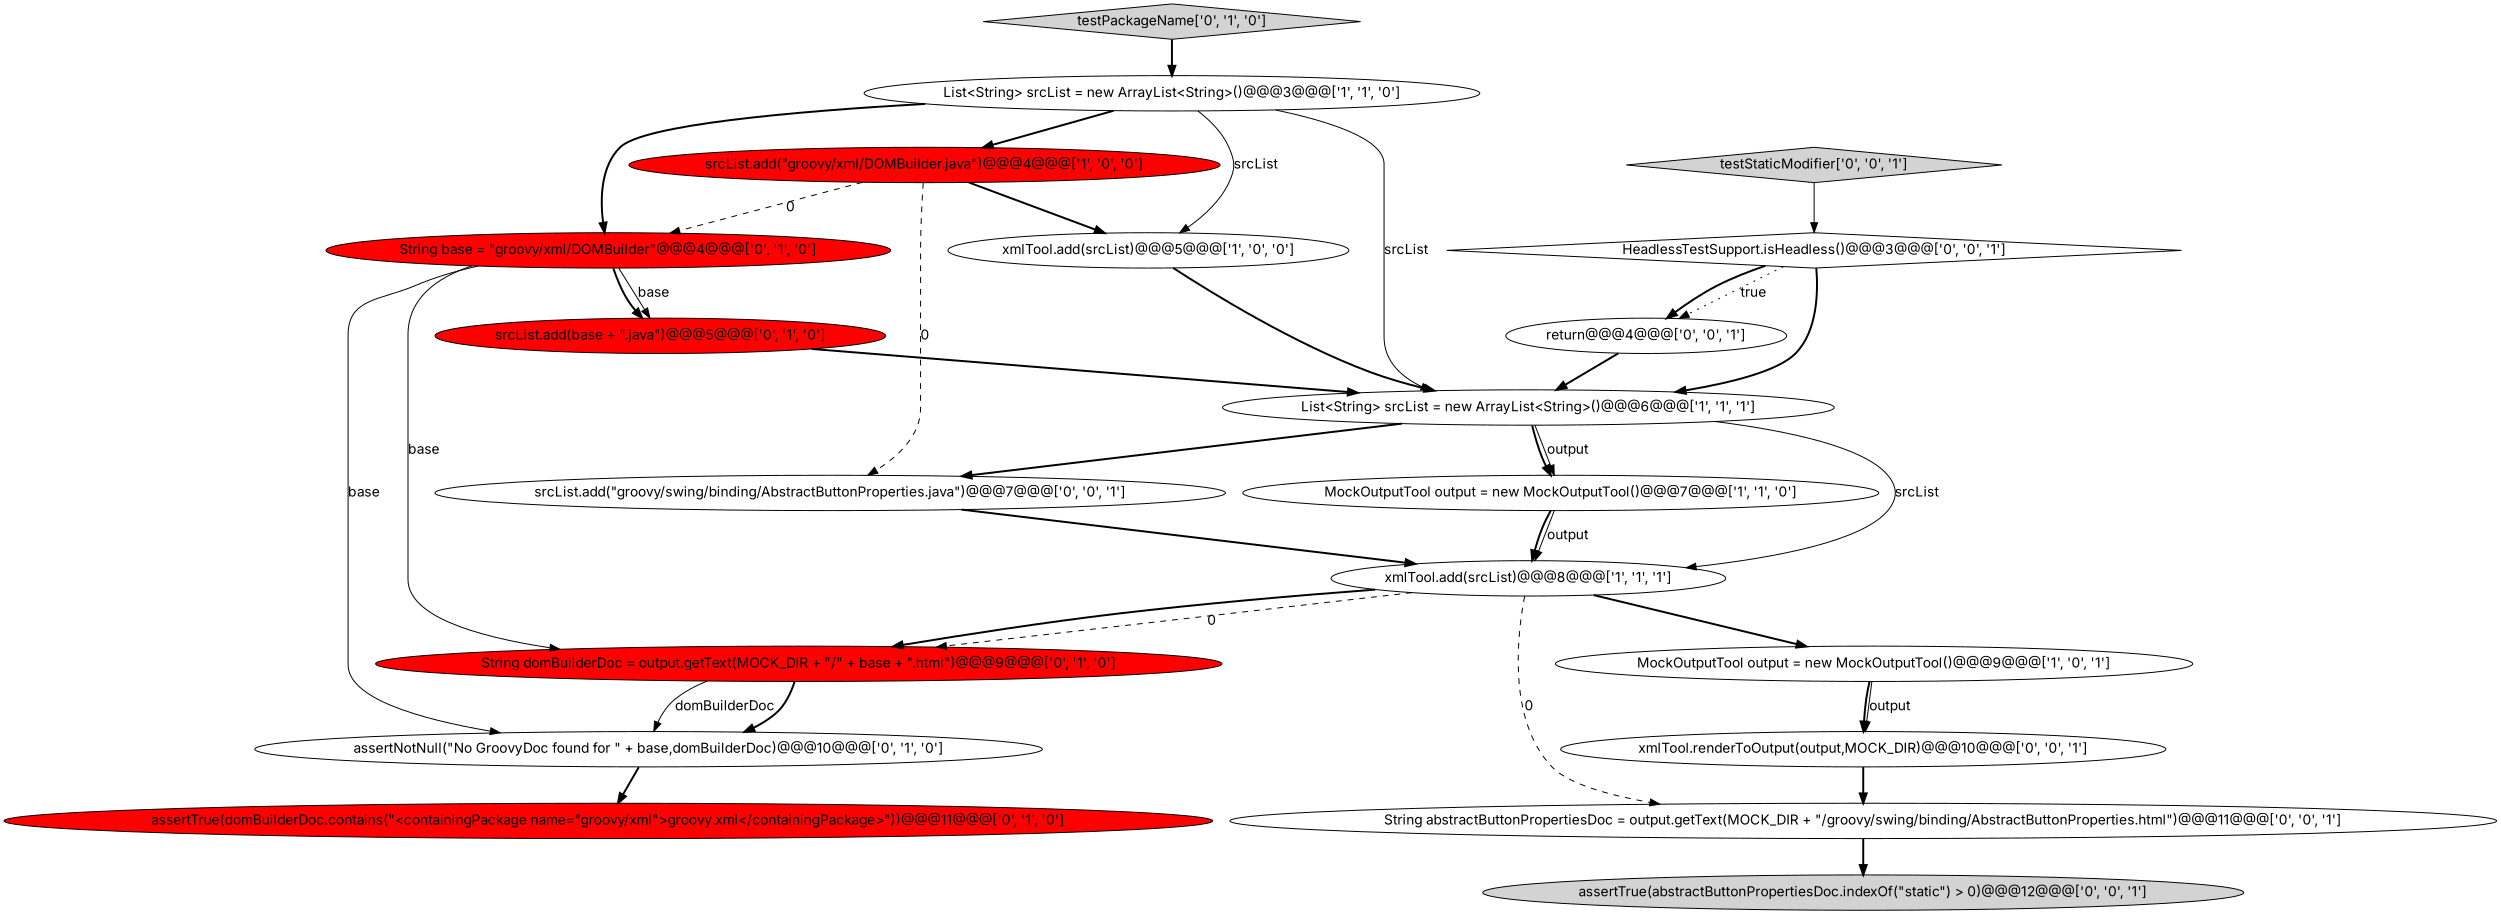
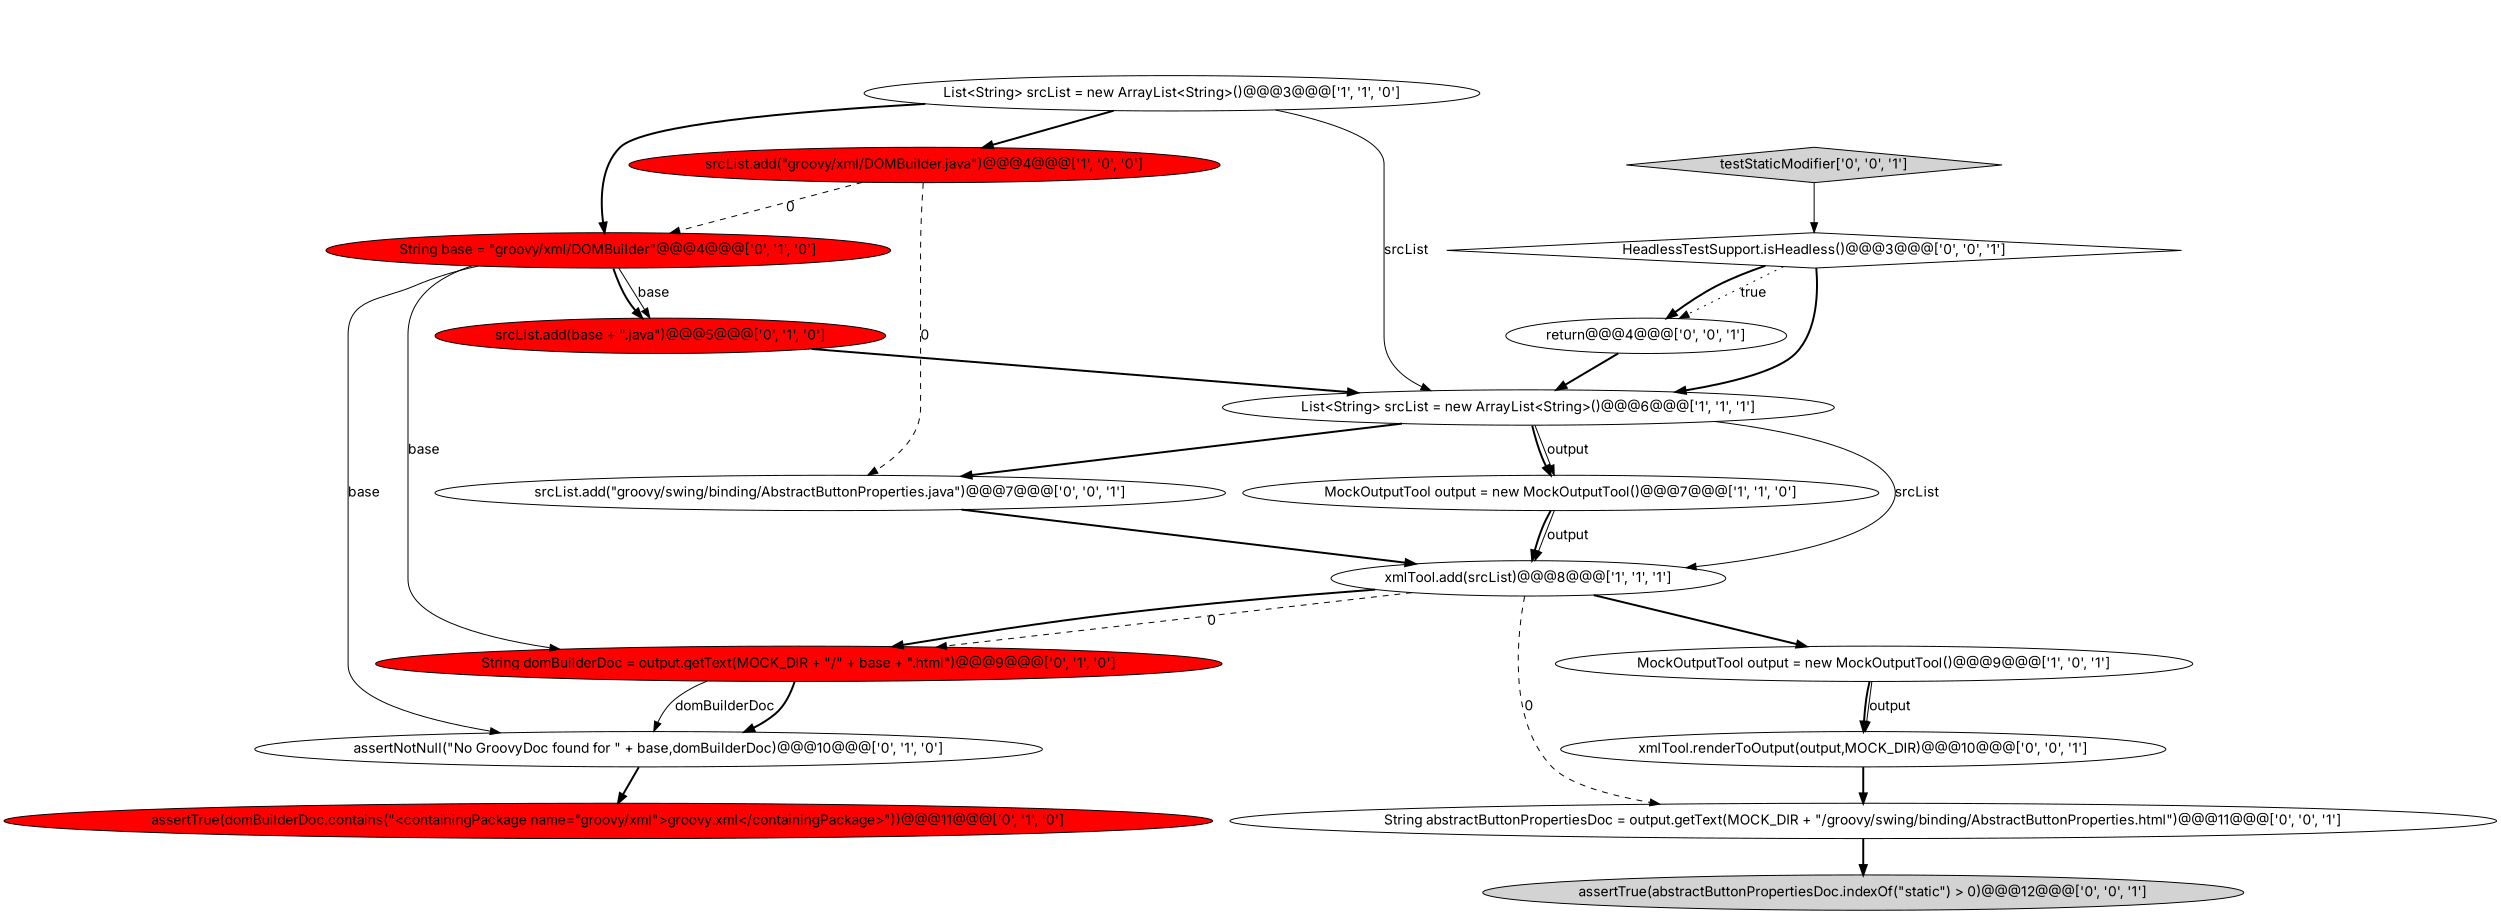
(1172, 22) -> none
(1148, 250) -> none
